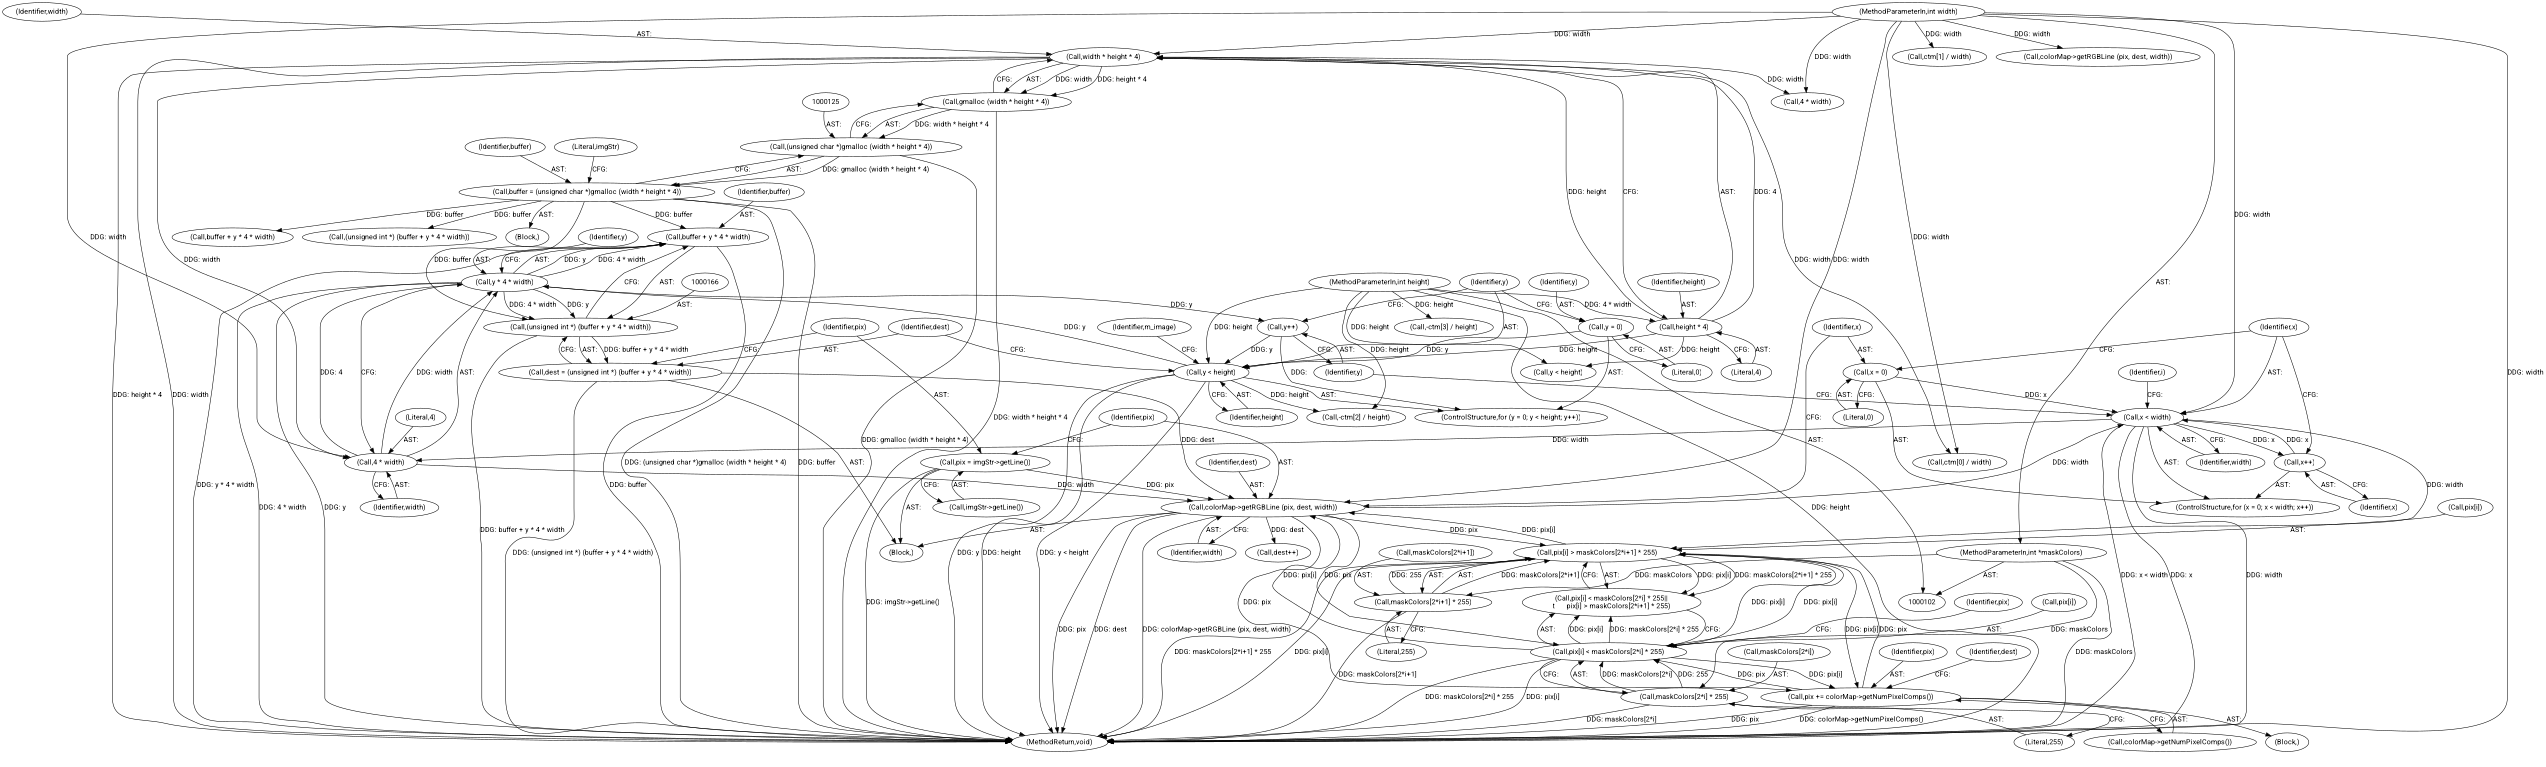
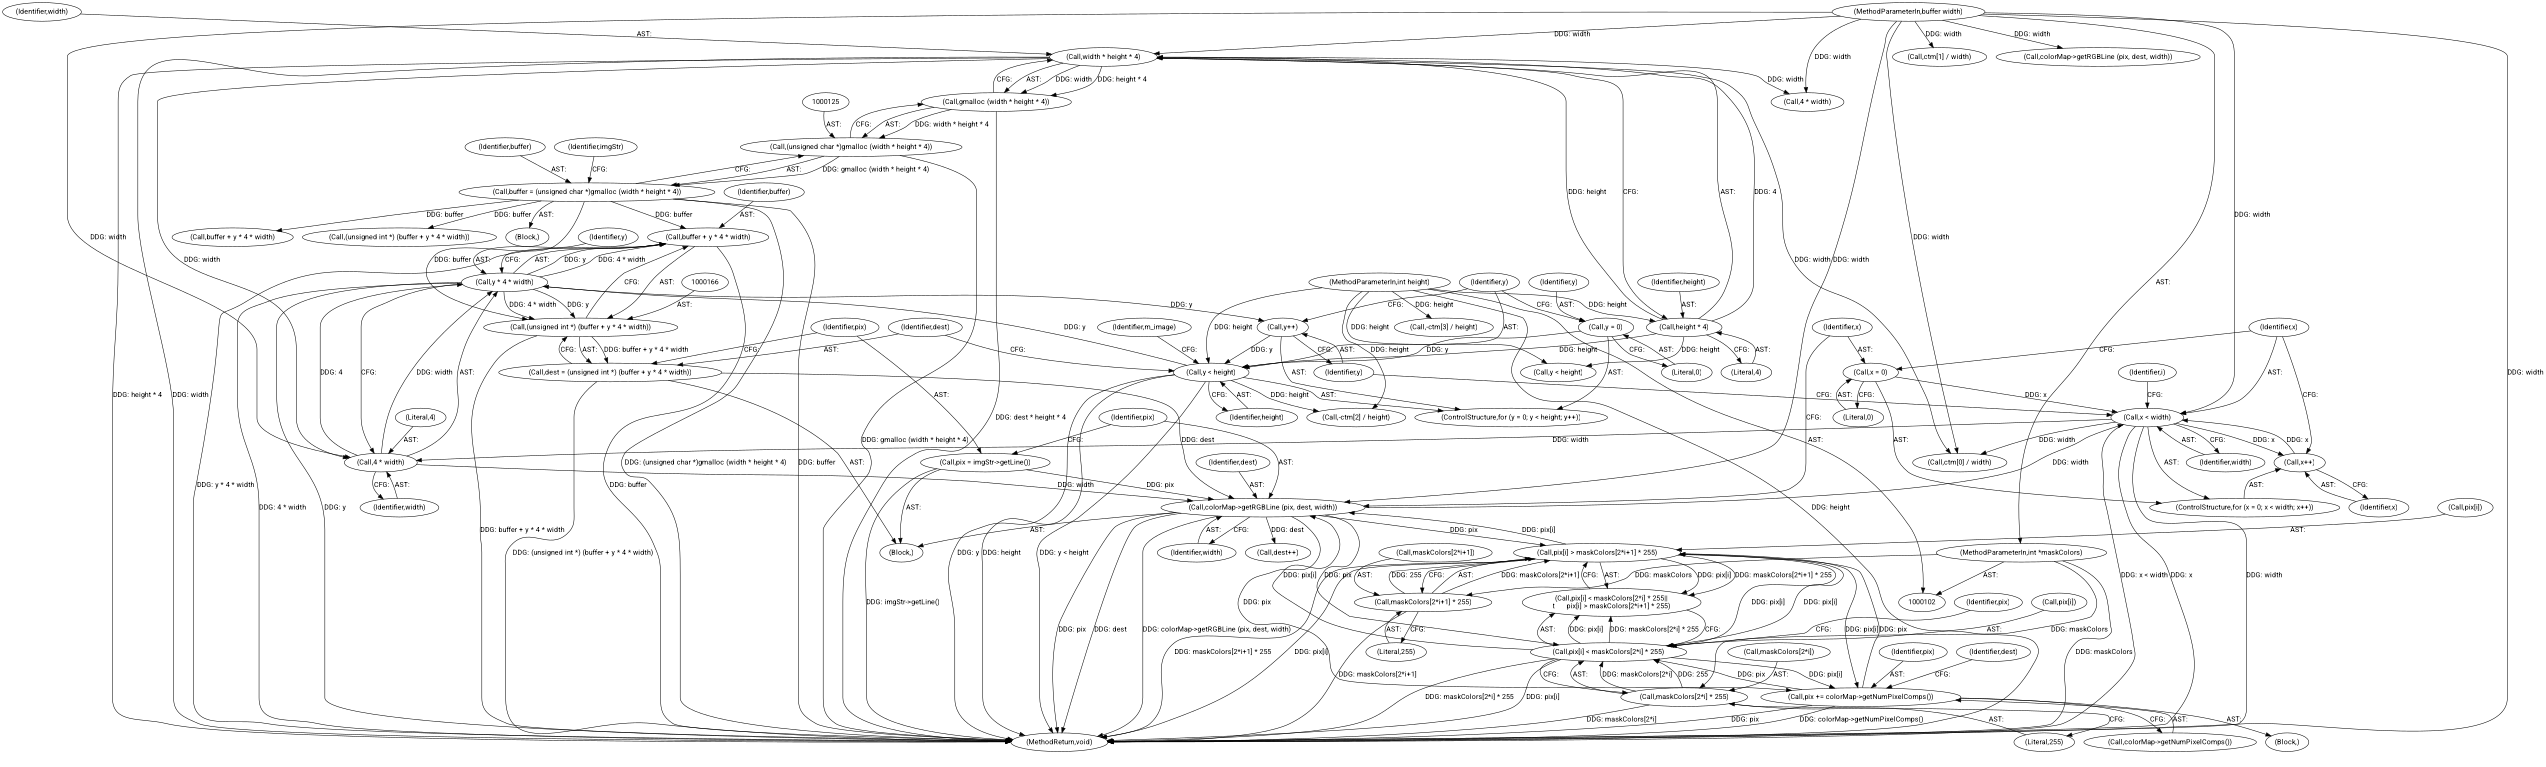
(1909, 12) -> (1909, 12)
(596, 147) -> (596, 147)
(1608, 305) -> (1608, 305)
(1300, 372) -> (1300, 372)
(1031, 418) -> (1031, 418)
(2275, 483) -> (2254, 479)
(986, 508) -> none
(2193, 526) -> (2050, 434)
(1438, 575) -> (1438, 575)
